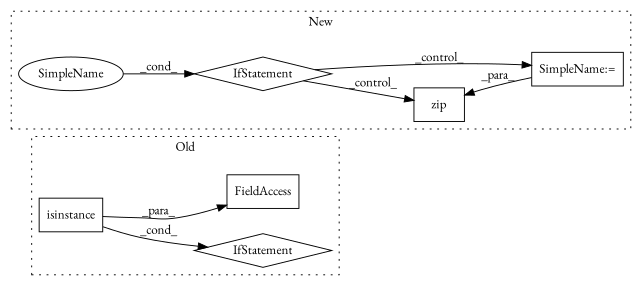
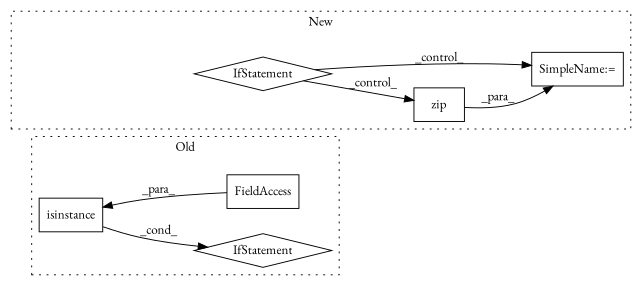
(71, 74) -> none
(503, 84) -> (506, 106)
(161, 219) -> (169, 197)
